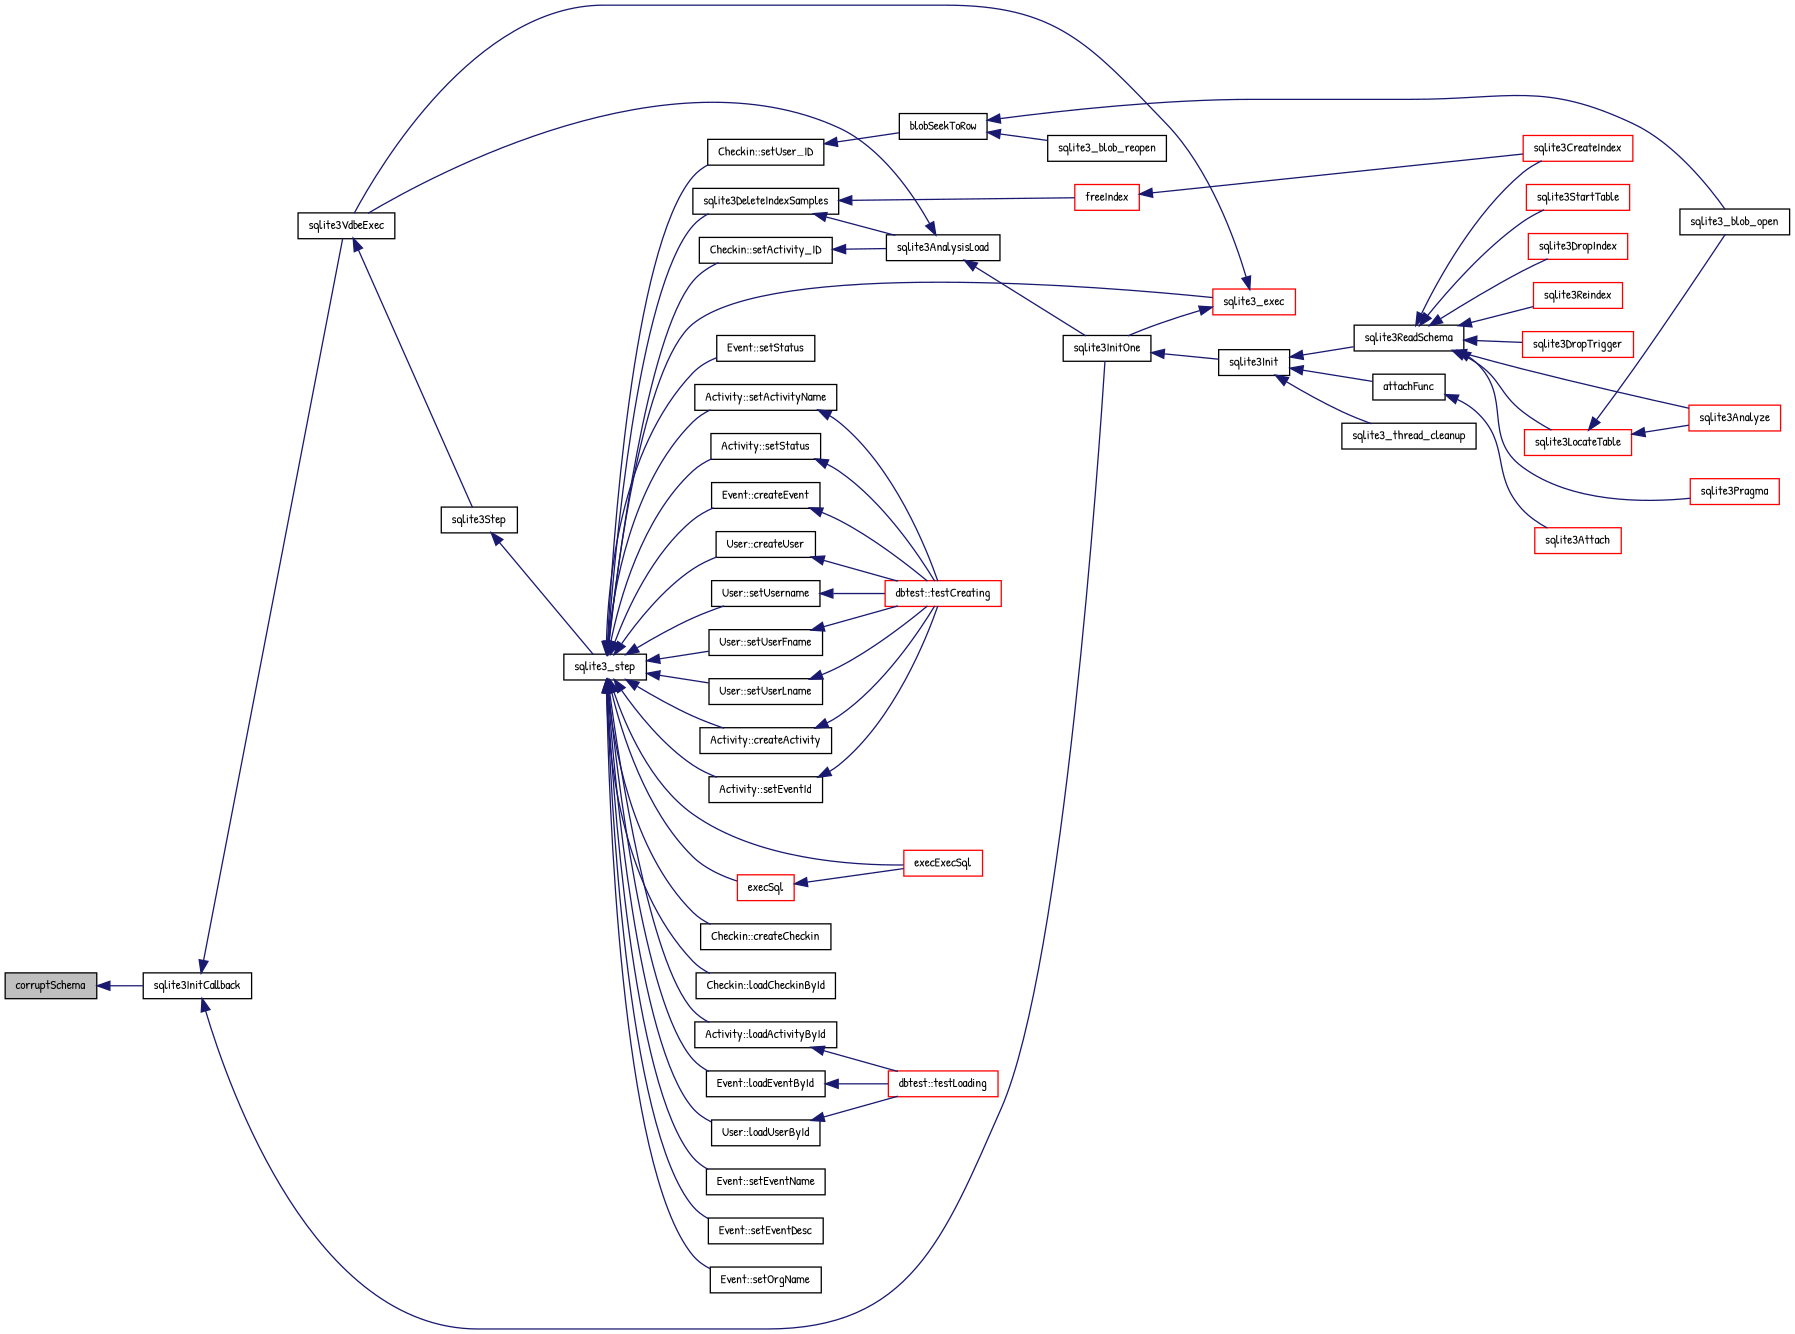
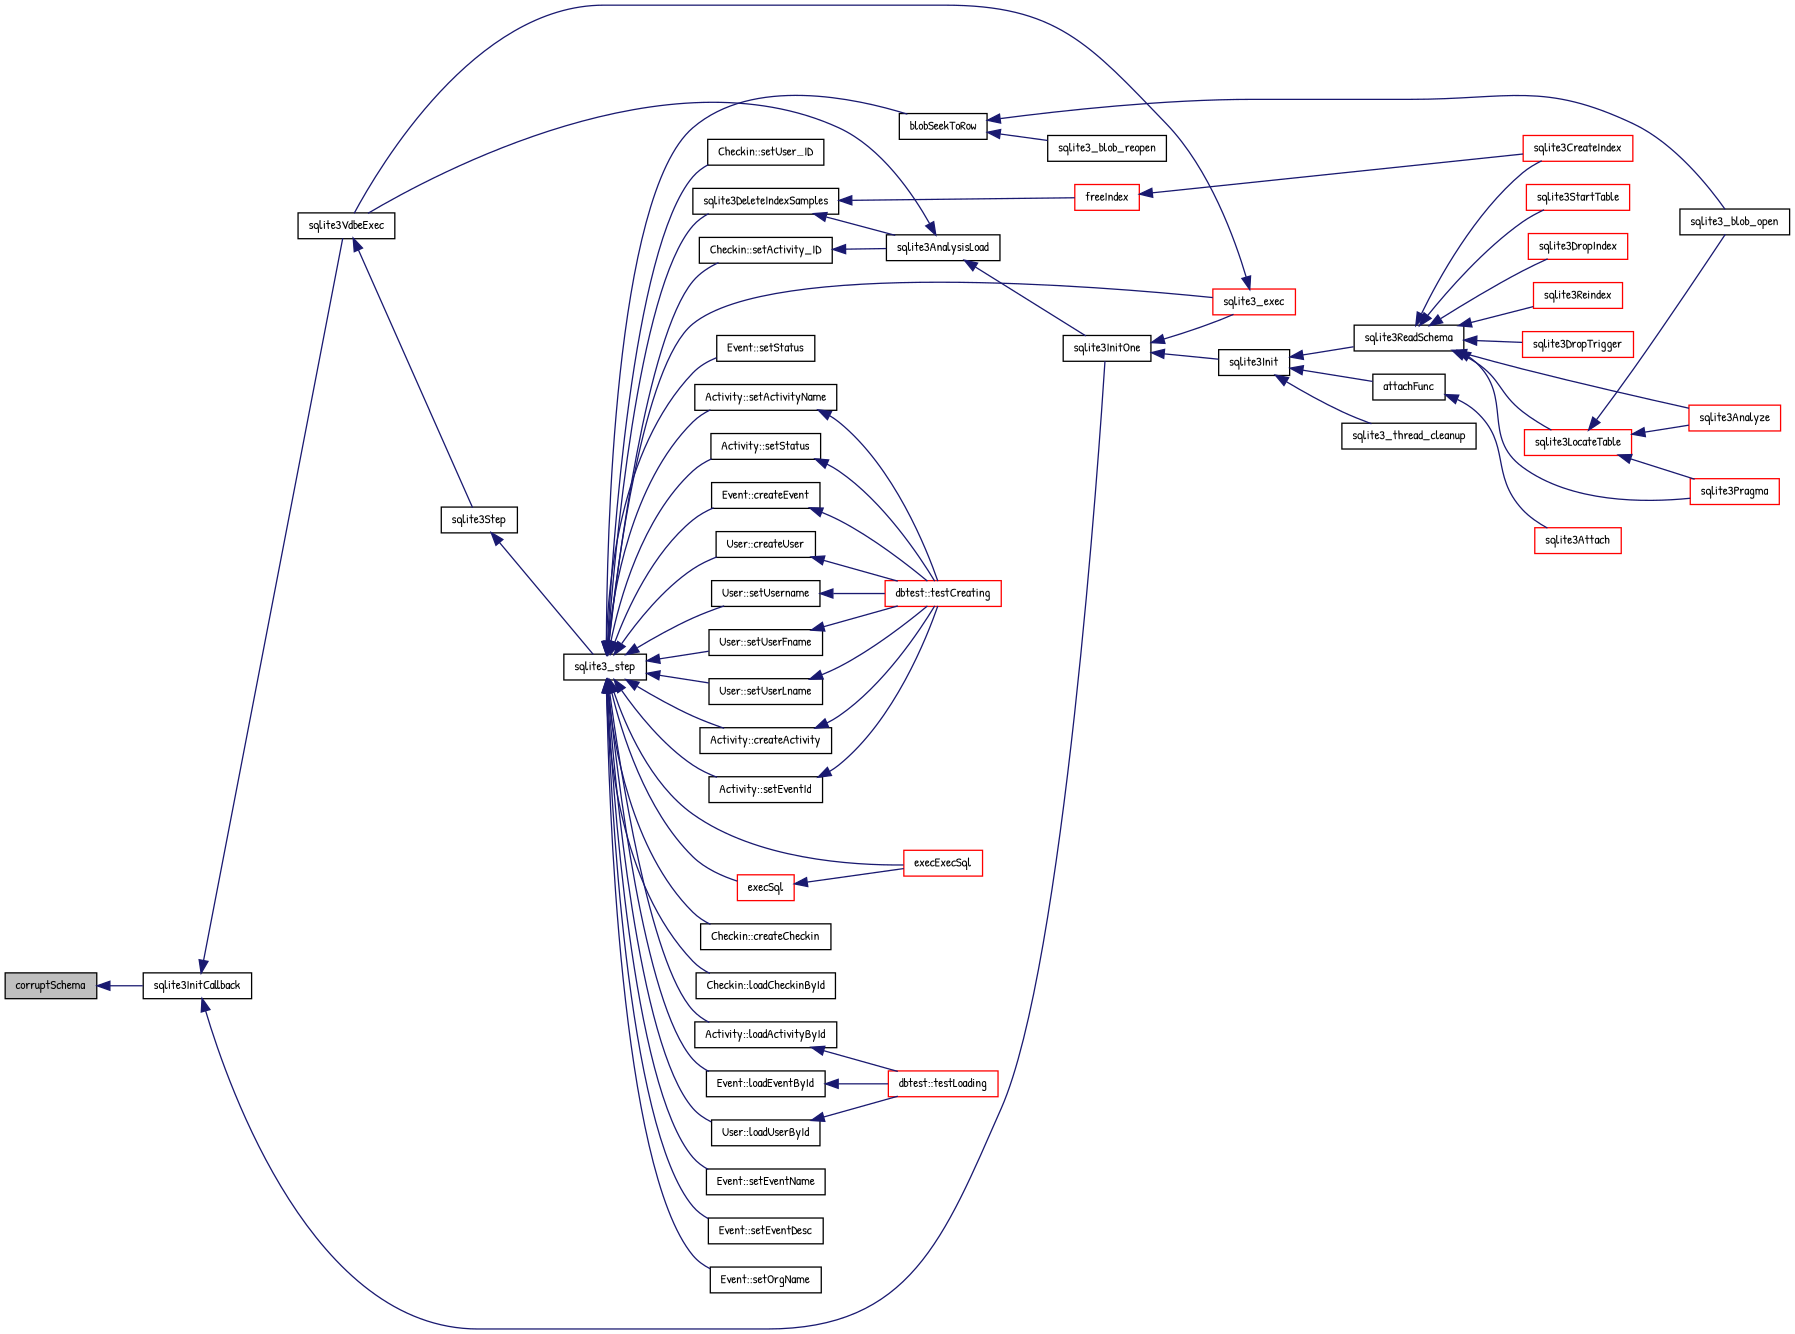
(870, 137) -> (637, 267)
(1163, 322) -> (1199, 328)
none -> (1663, 469)
